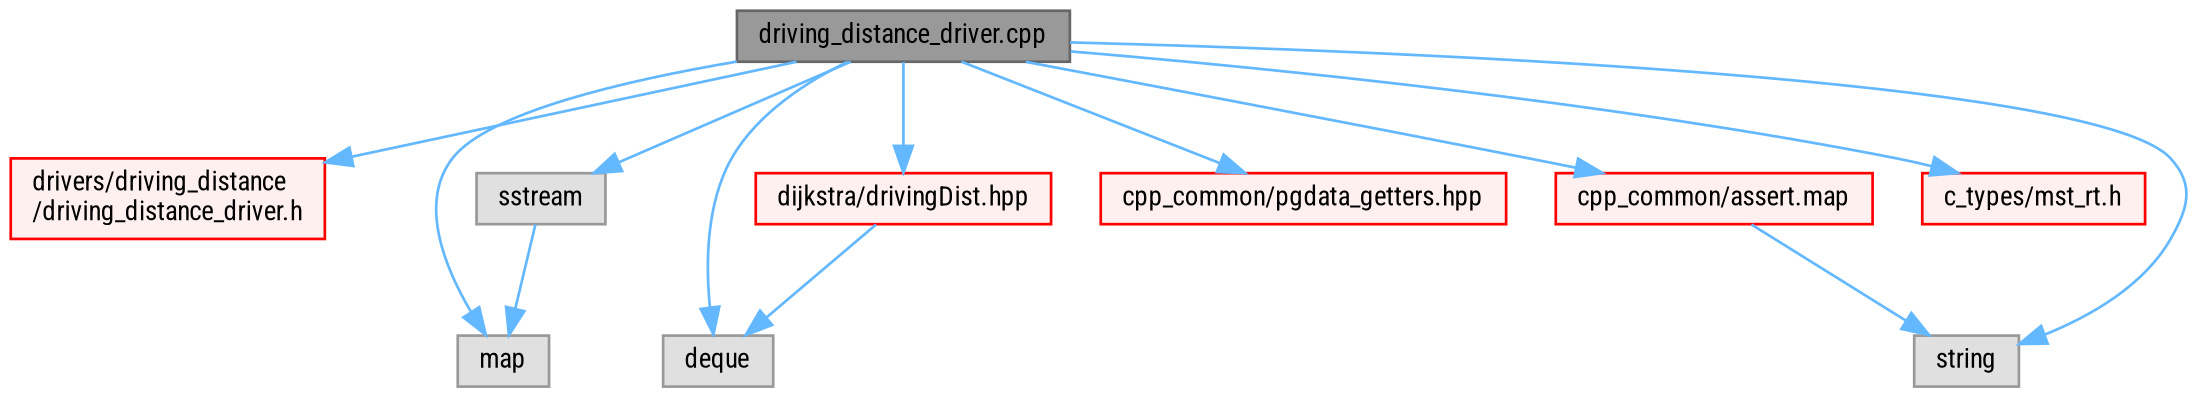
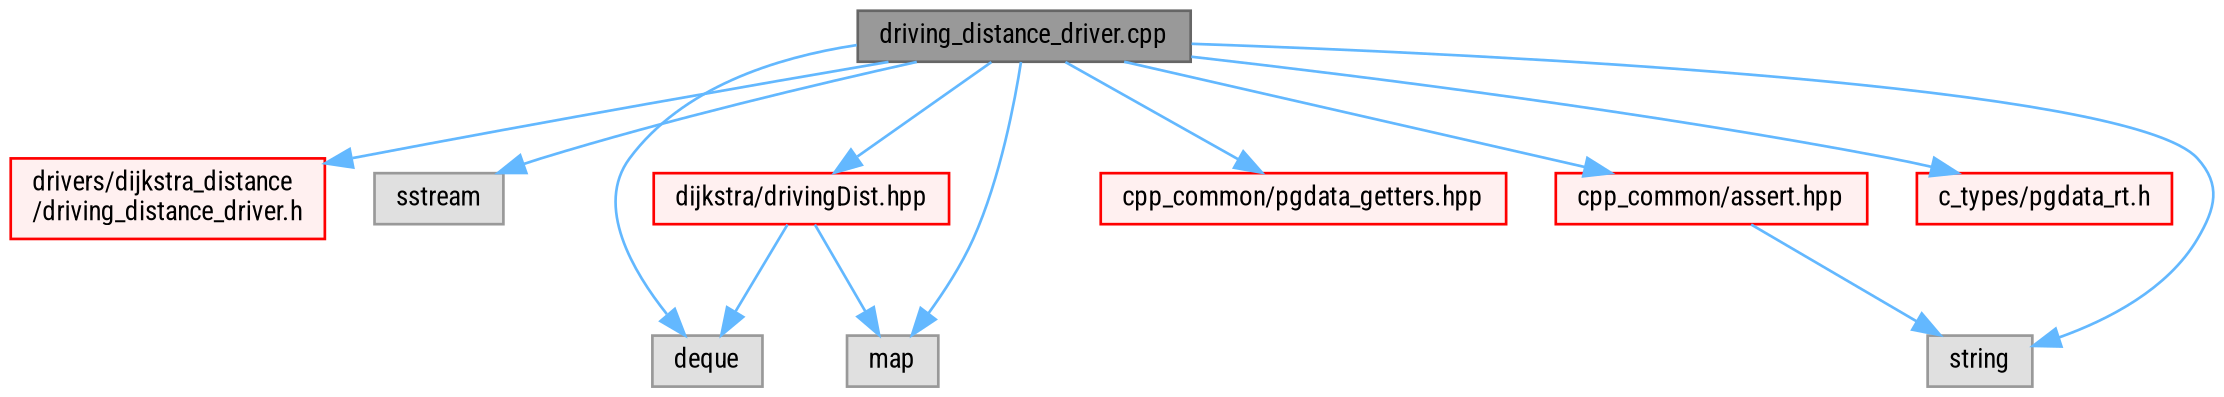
(168, 199) -> (168, 199)
(1714, 199) -> (1712, 199)
(2034, 199) -> (2044, 199)
(525, 267) -> (840, 268)
